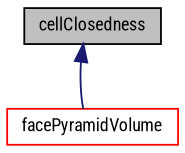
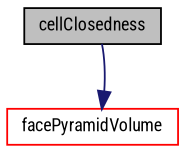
(81, 86) -> (105, 68)
